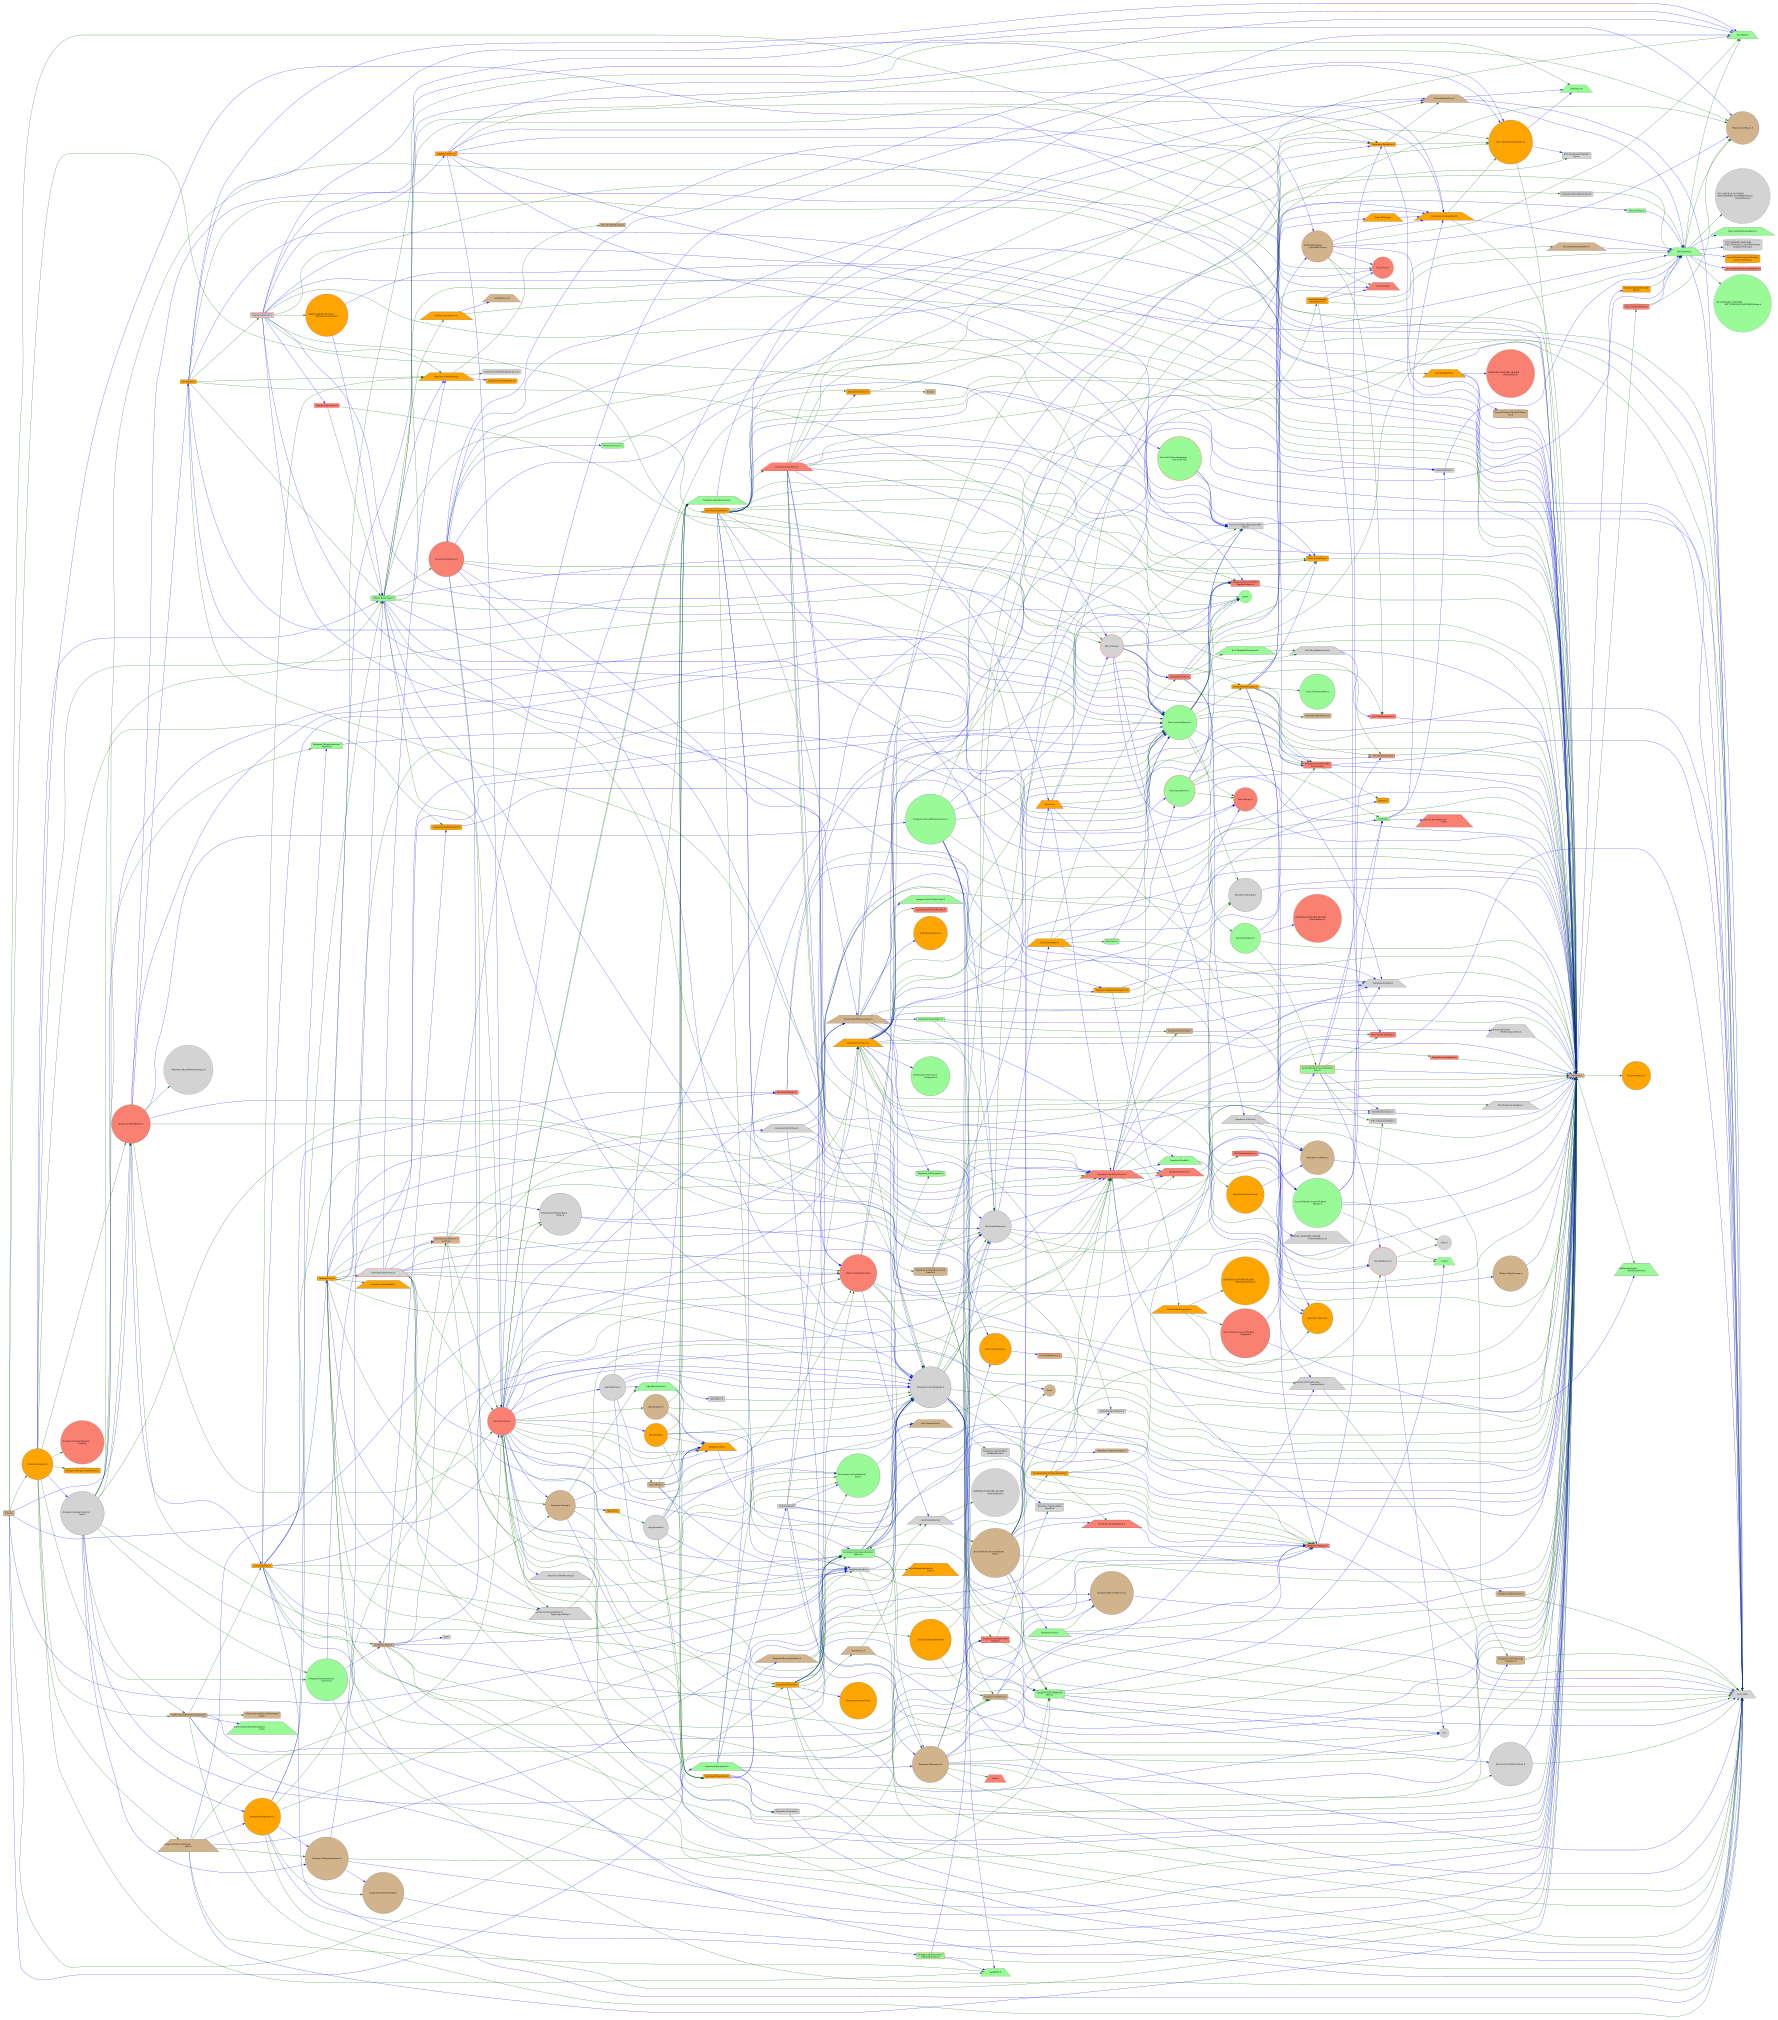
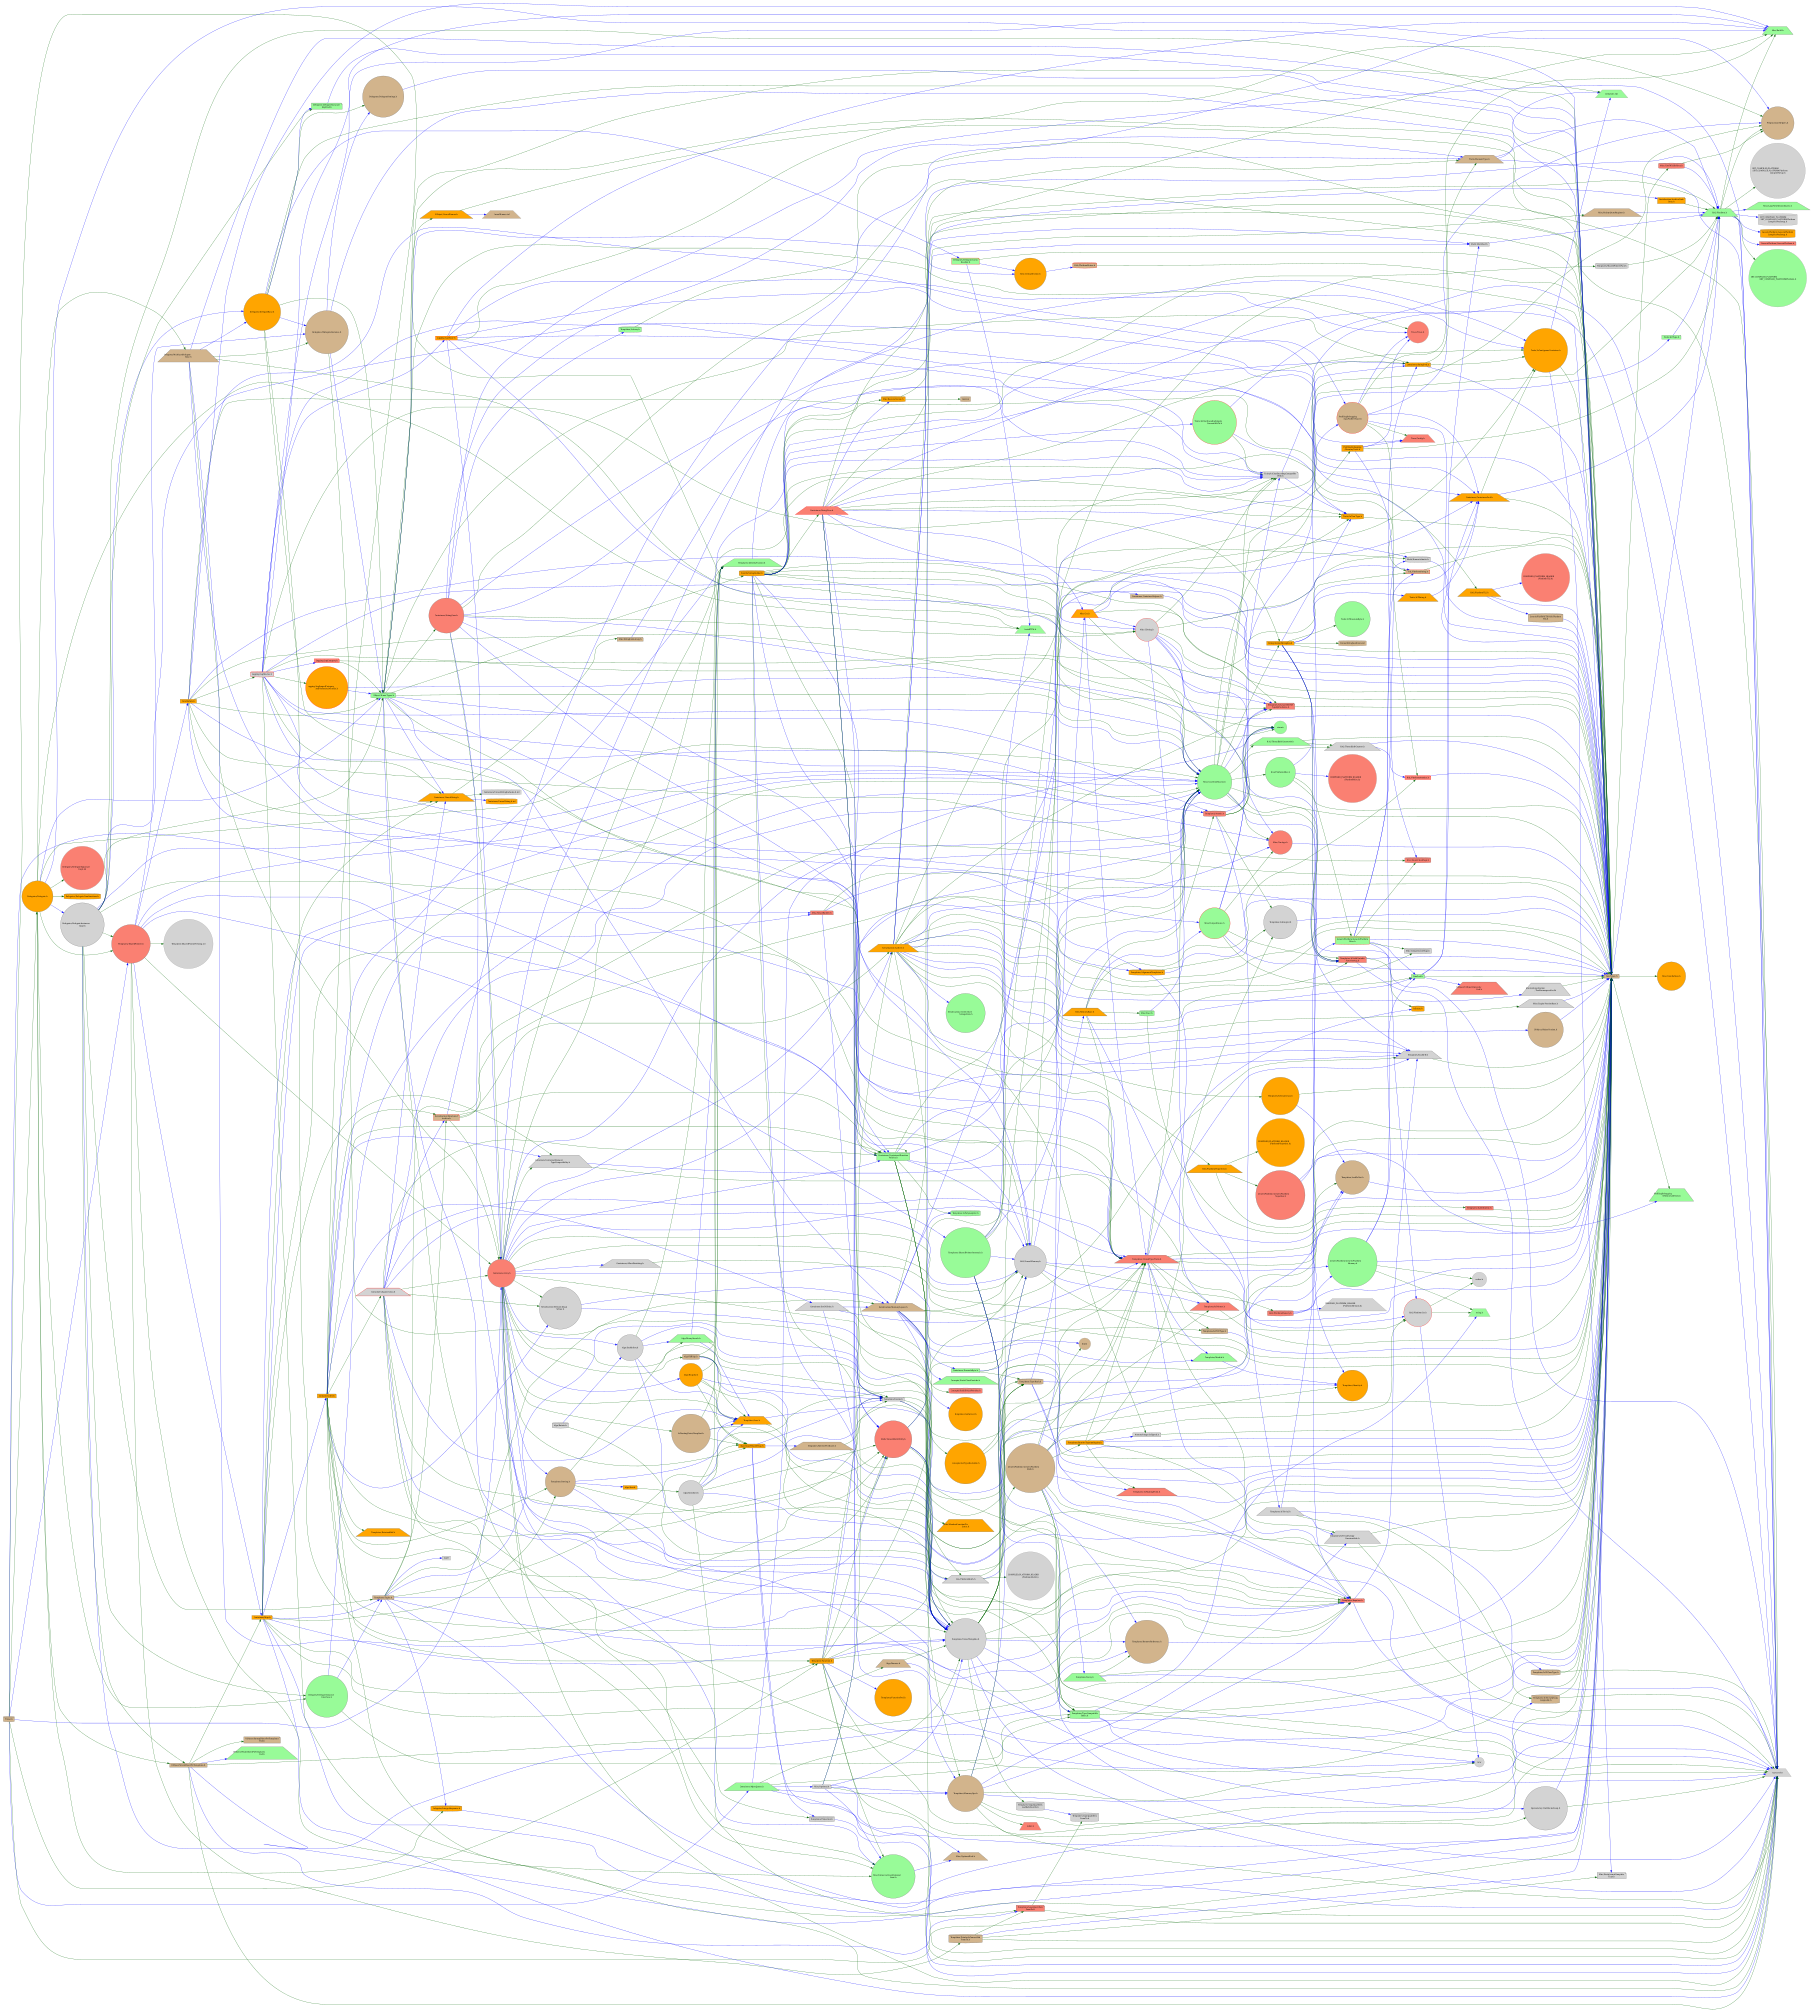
none -> (737, 711)
(669, 1377) -> (593, 1389)
(656, 1407) -> (691, 1433)
(1482, 1654) -> none
(930, 1956) -> (966, 261)
